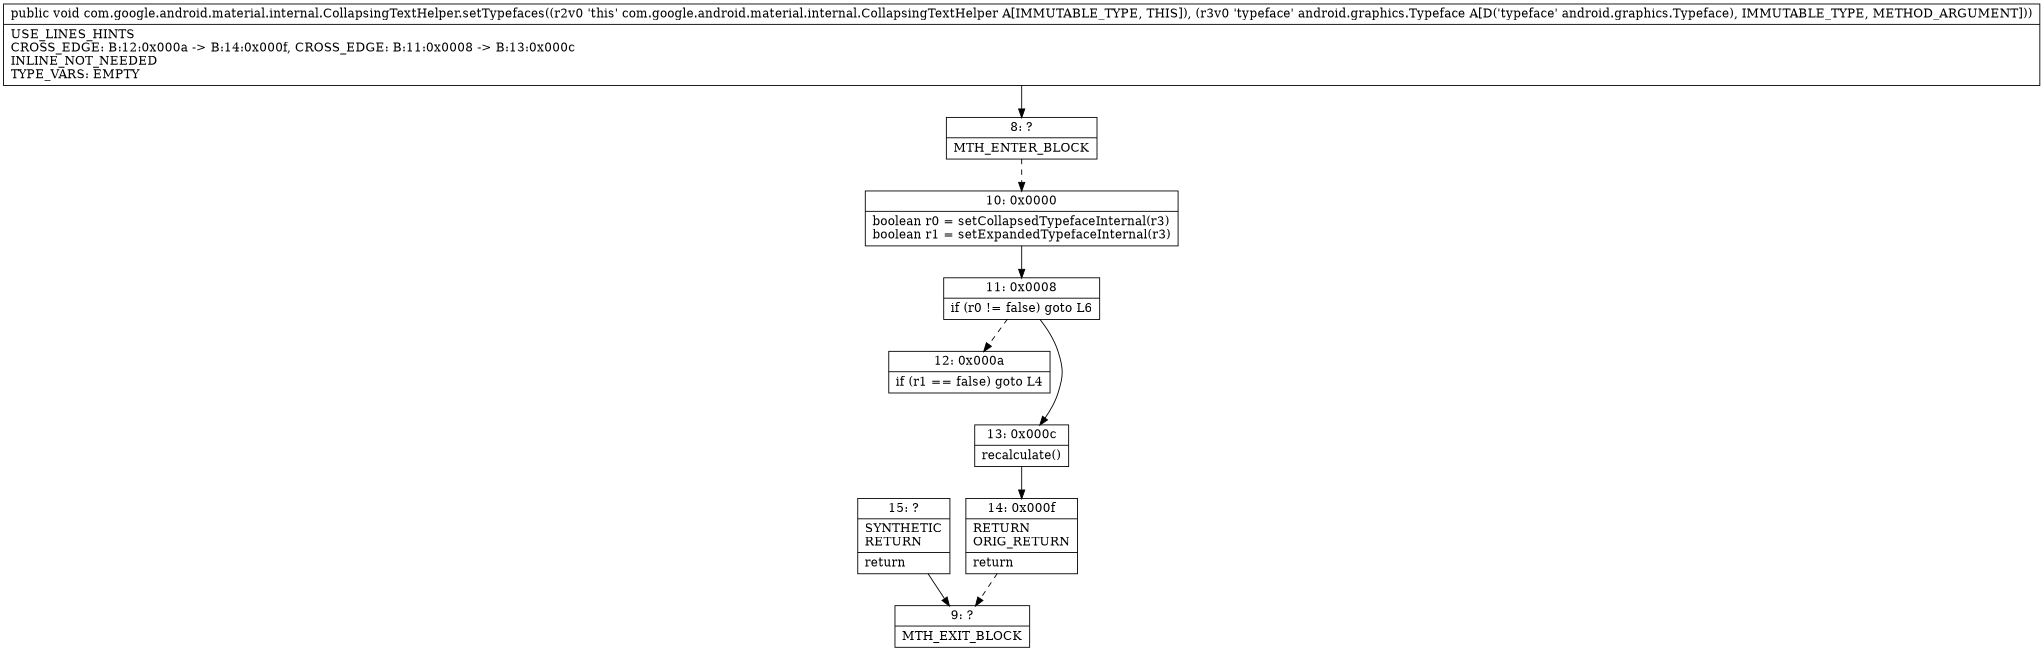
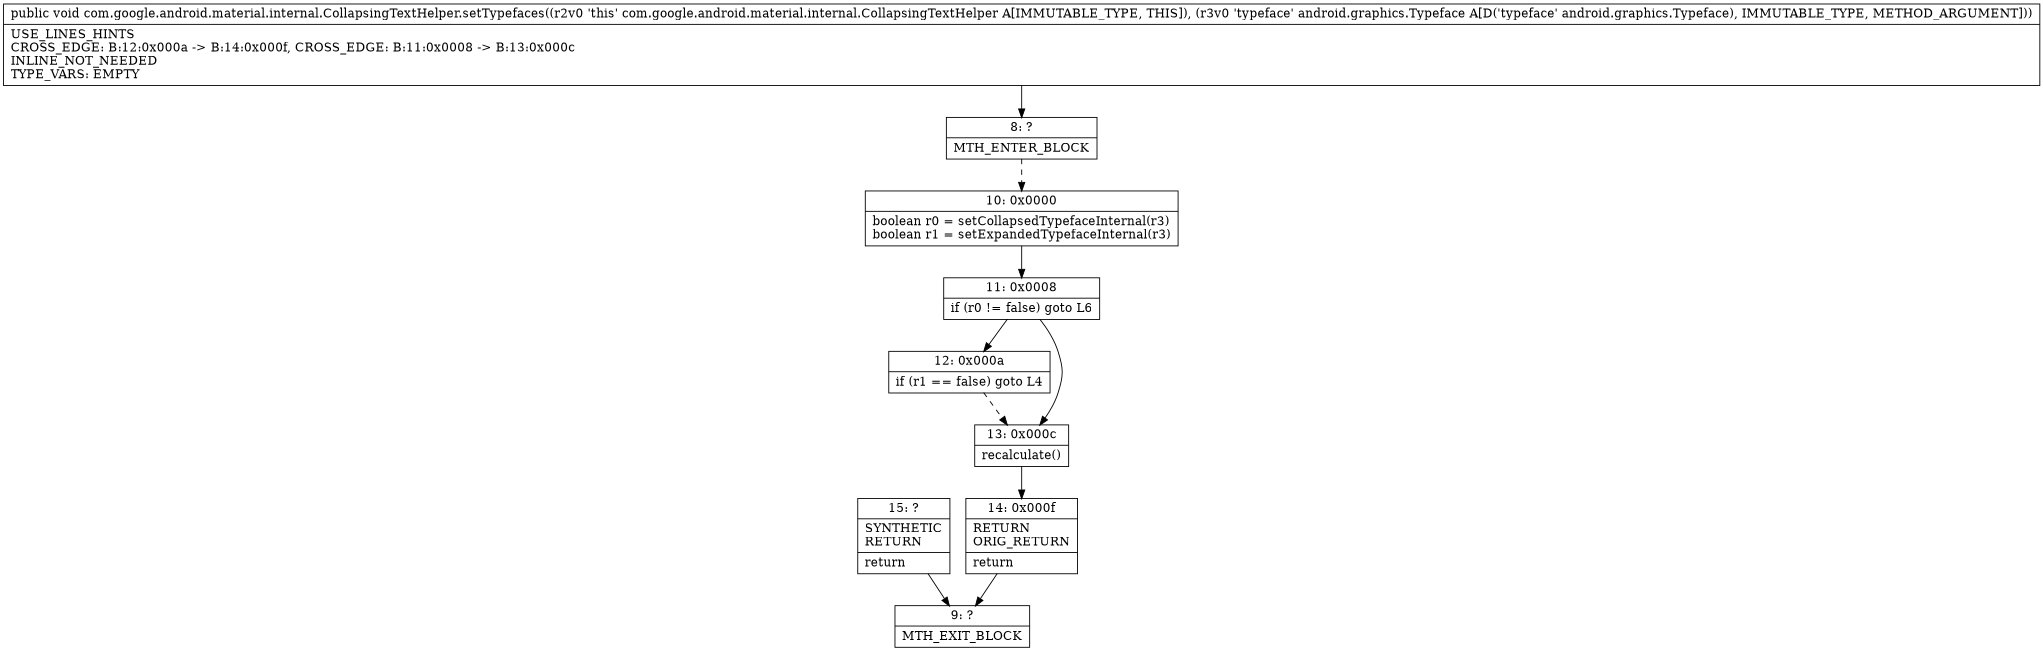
(998, 332) -> (998, 332)
none -> (993, 405)
(989, 586) -> (989, 586)
